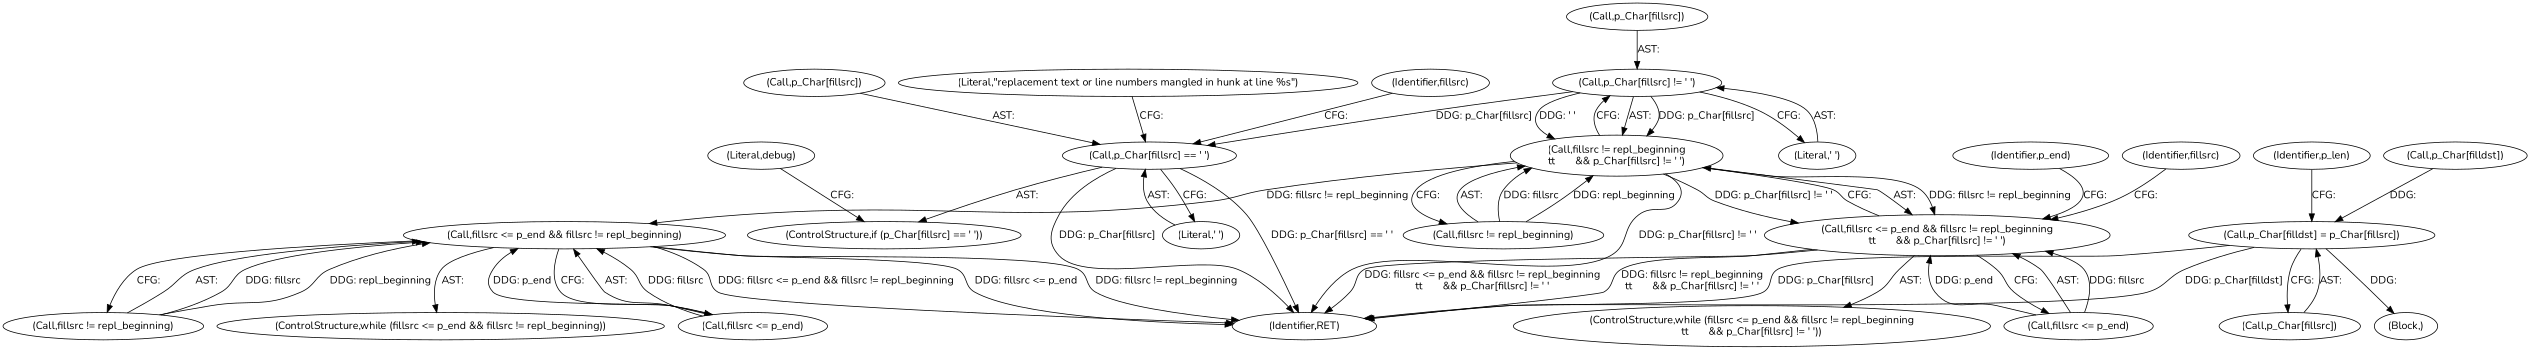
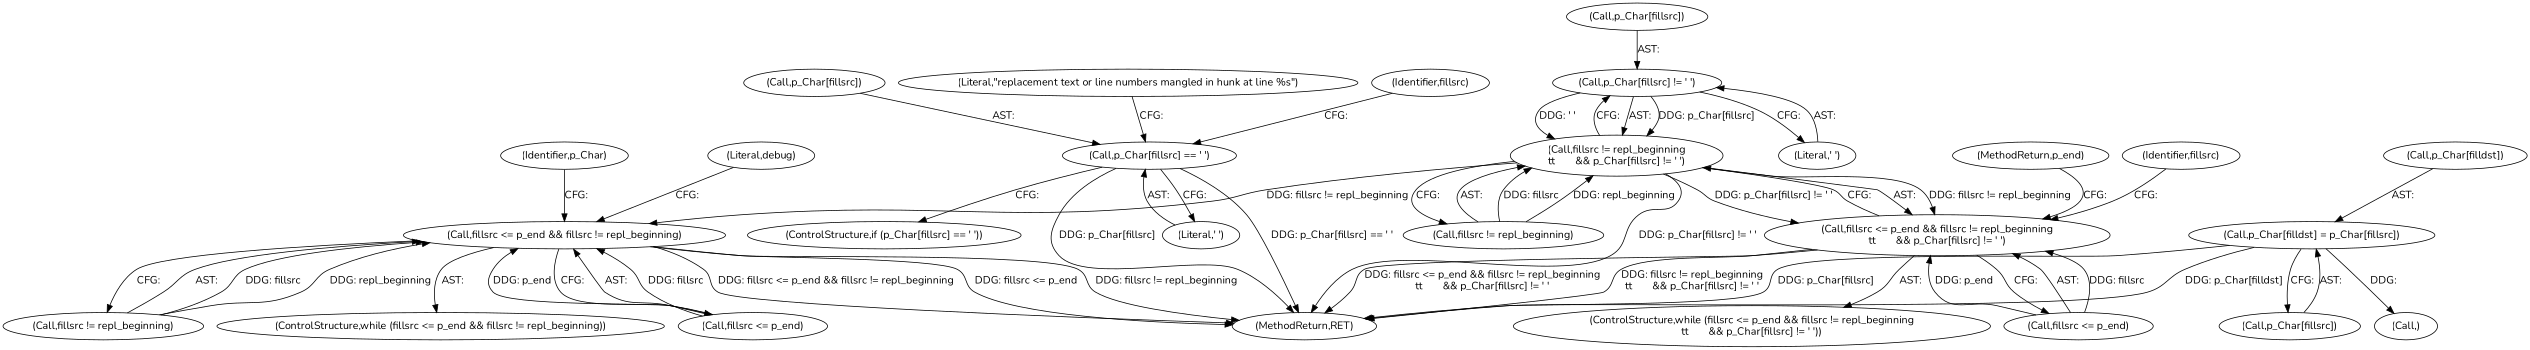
(1394, 116) -> none
none -> (564, 156)
(2031, 156) -> (2031, 156)
(2312, 156) -> none
(819, 193) -> (669, 193)
(1029, 195) -> (1029, 195)
(2405, 195) -> (2405, 195)
(1304, 326) -> (1304, 326)
(2406, 326) -> (2406, 326)
